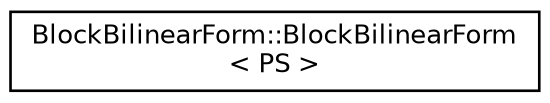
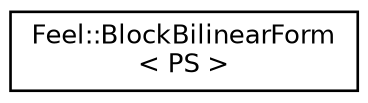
(275, 51) -> (184, 51)
